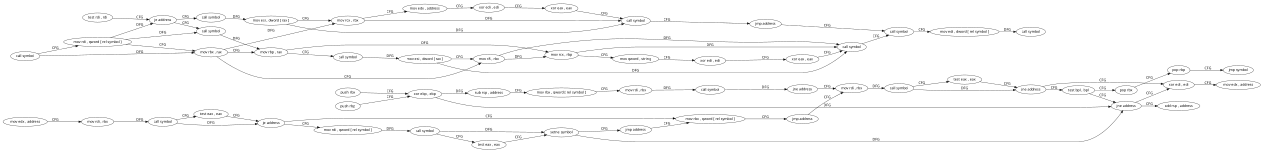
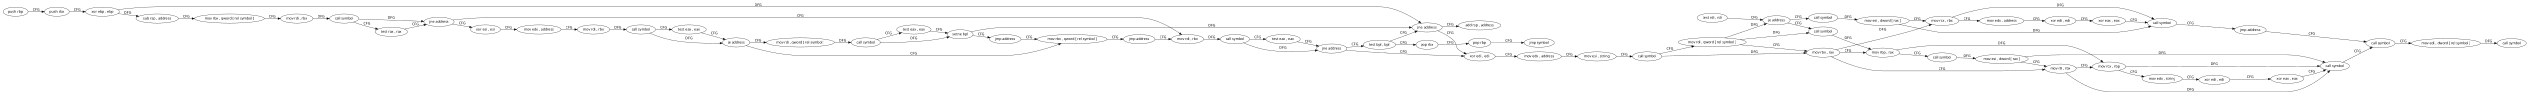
none -> (485, 29)
none -> (391, 32)
none -> (1597, 56)
(518, 57) -> (2084, 65)
(636, 59) -> (2162, 79)
(384, 101) -> (35, 12)
(561, 132) -> (960, 34)
